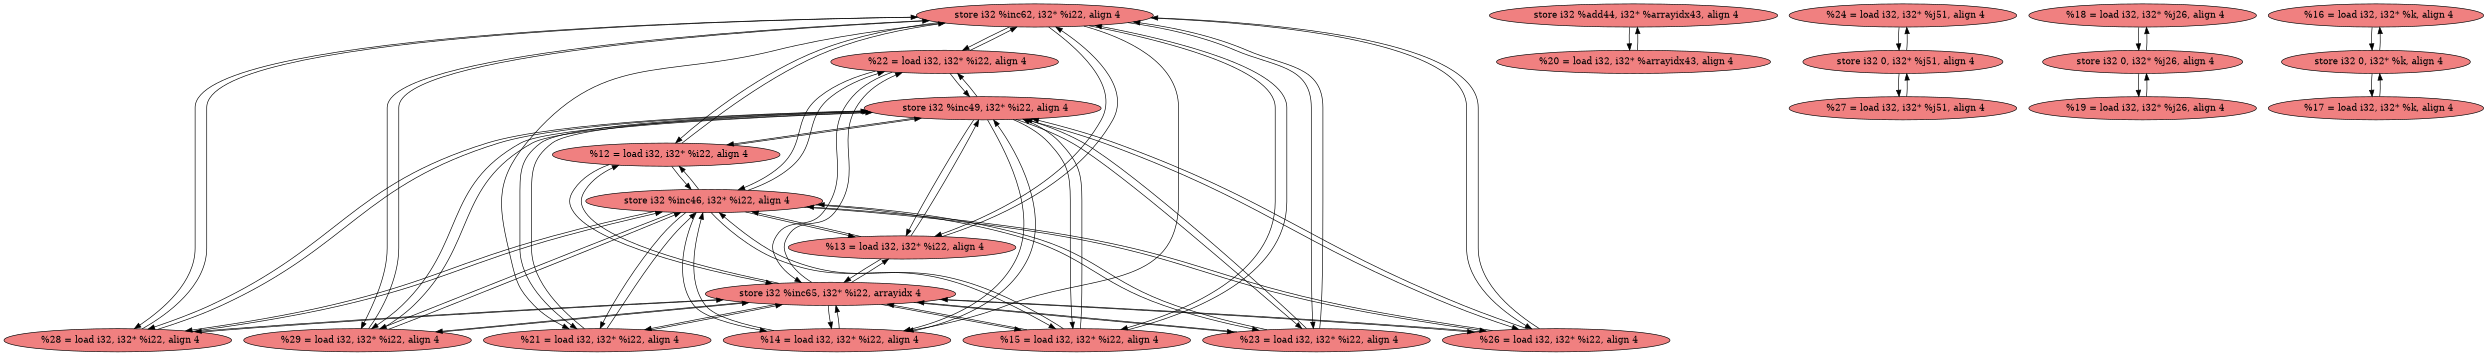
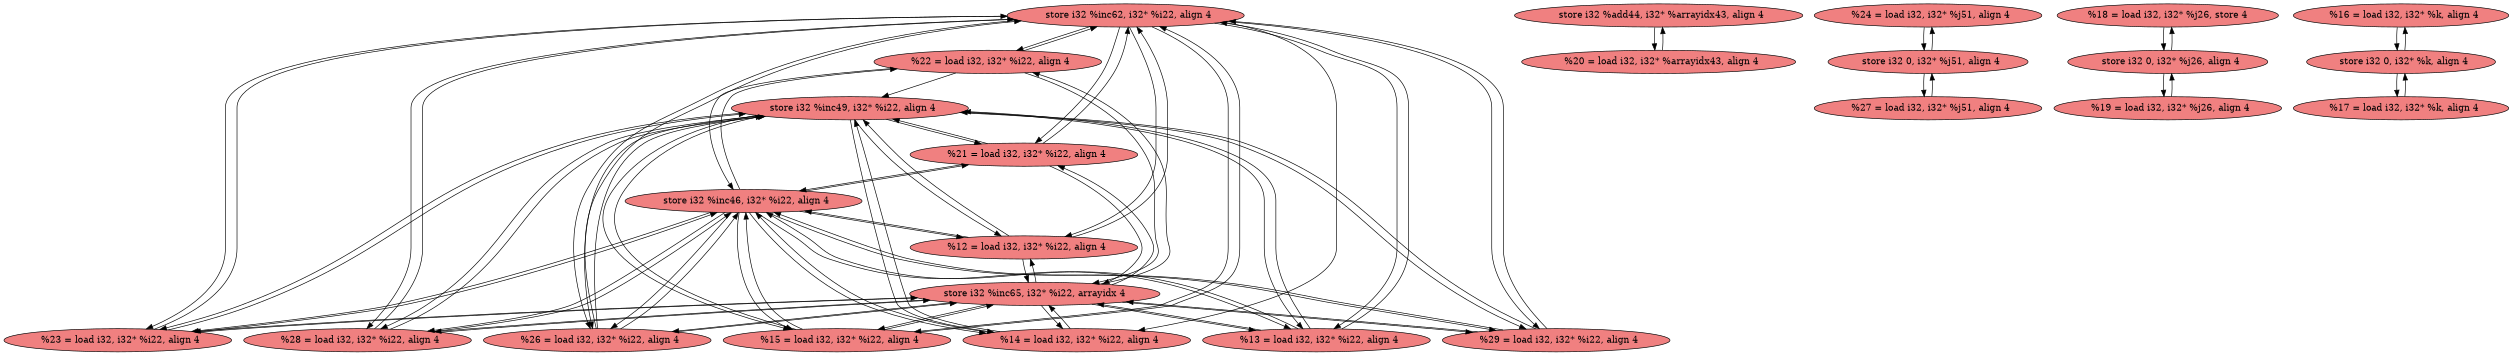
(2143, 15) -> (2168, 15)
(970, 87) -> none
none -> (1099, 94)
